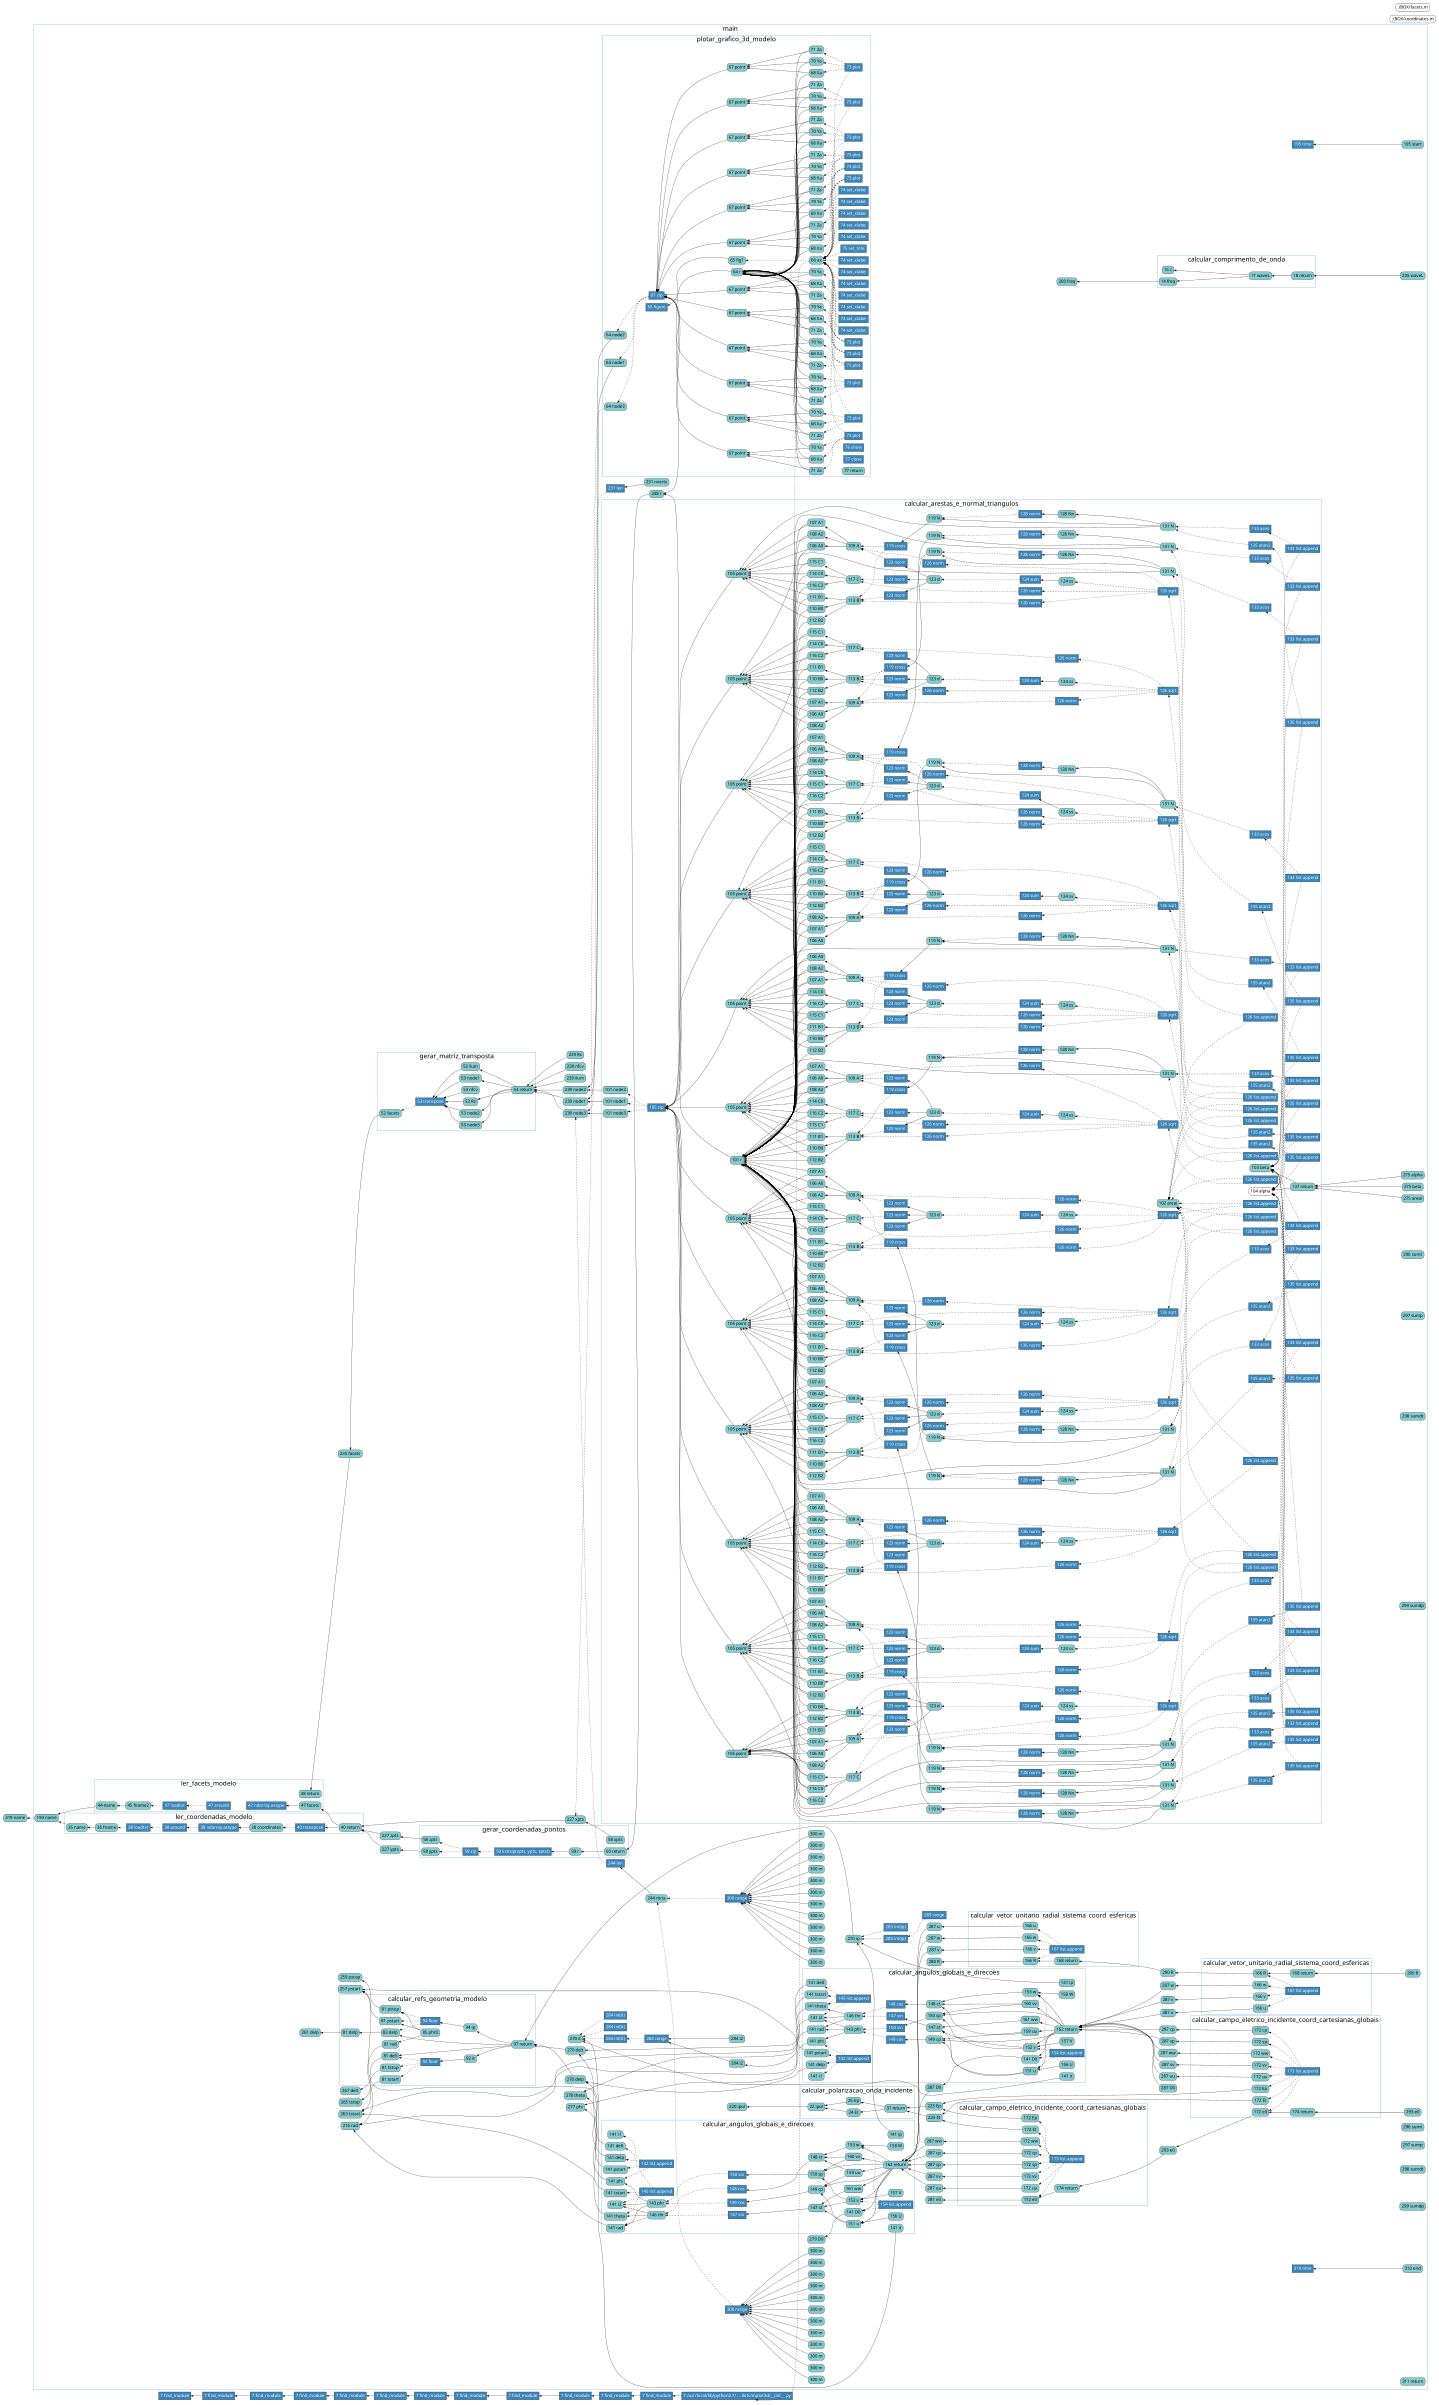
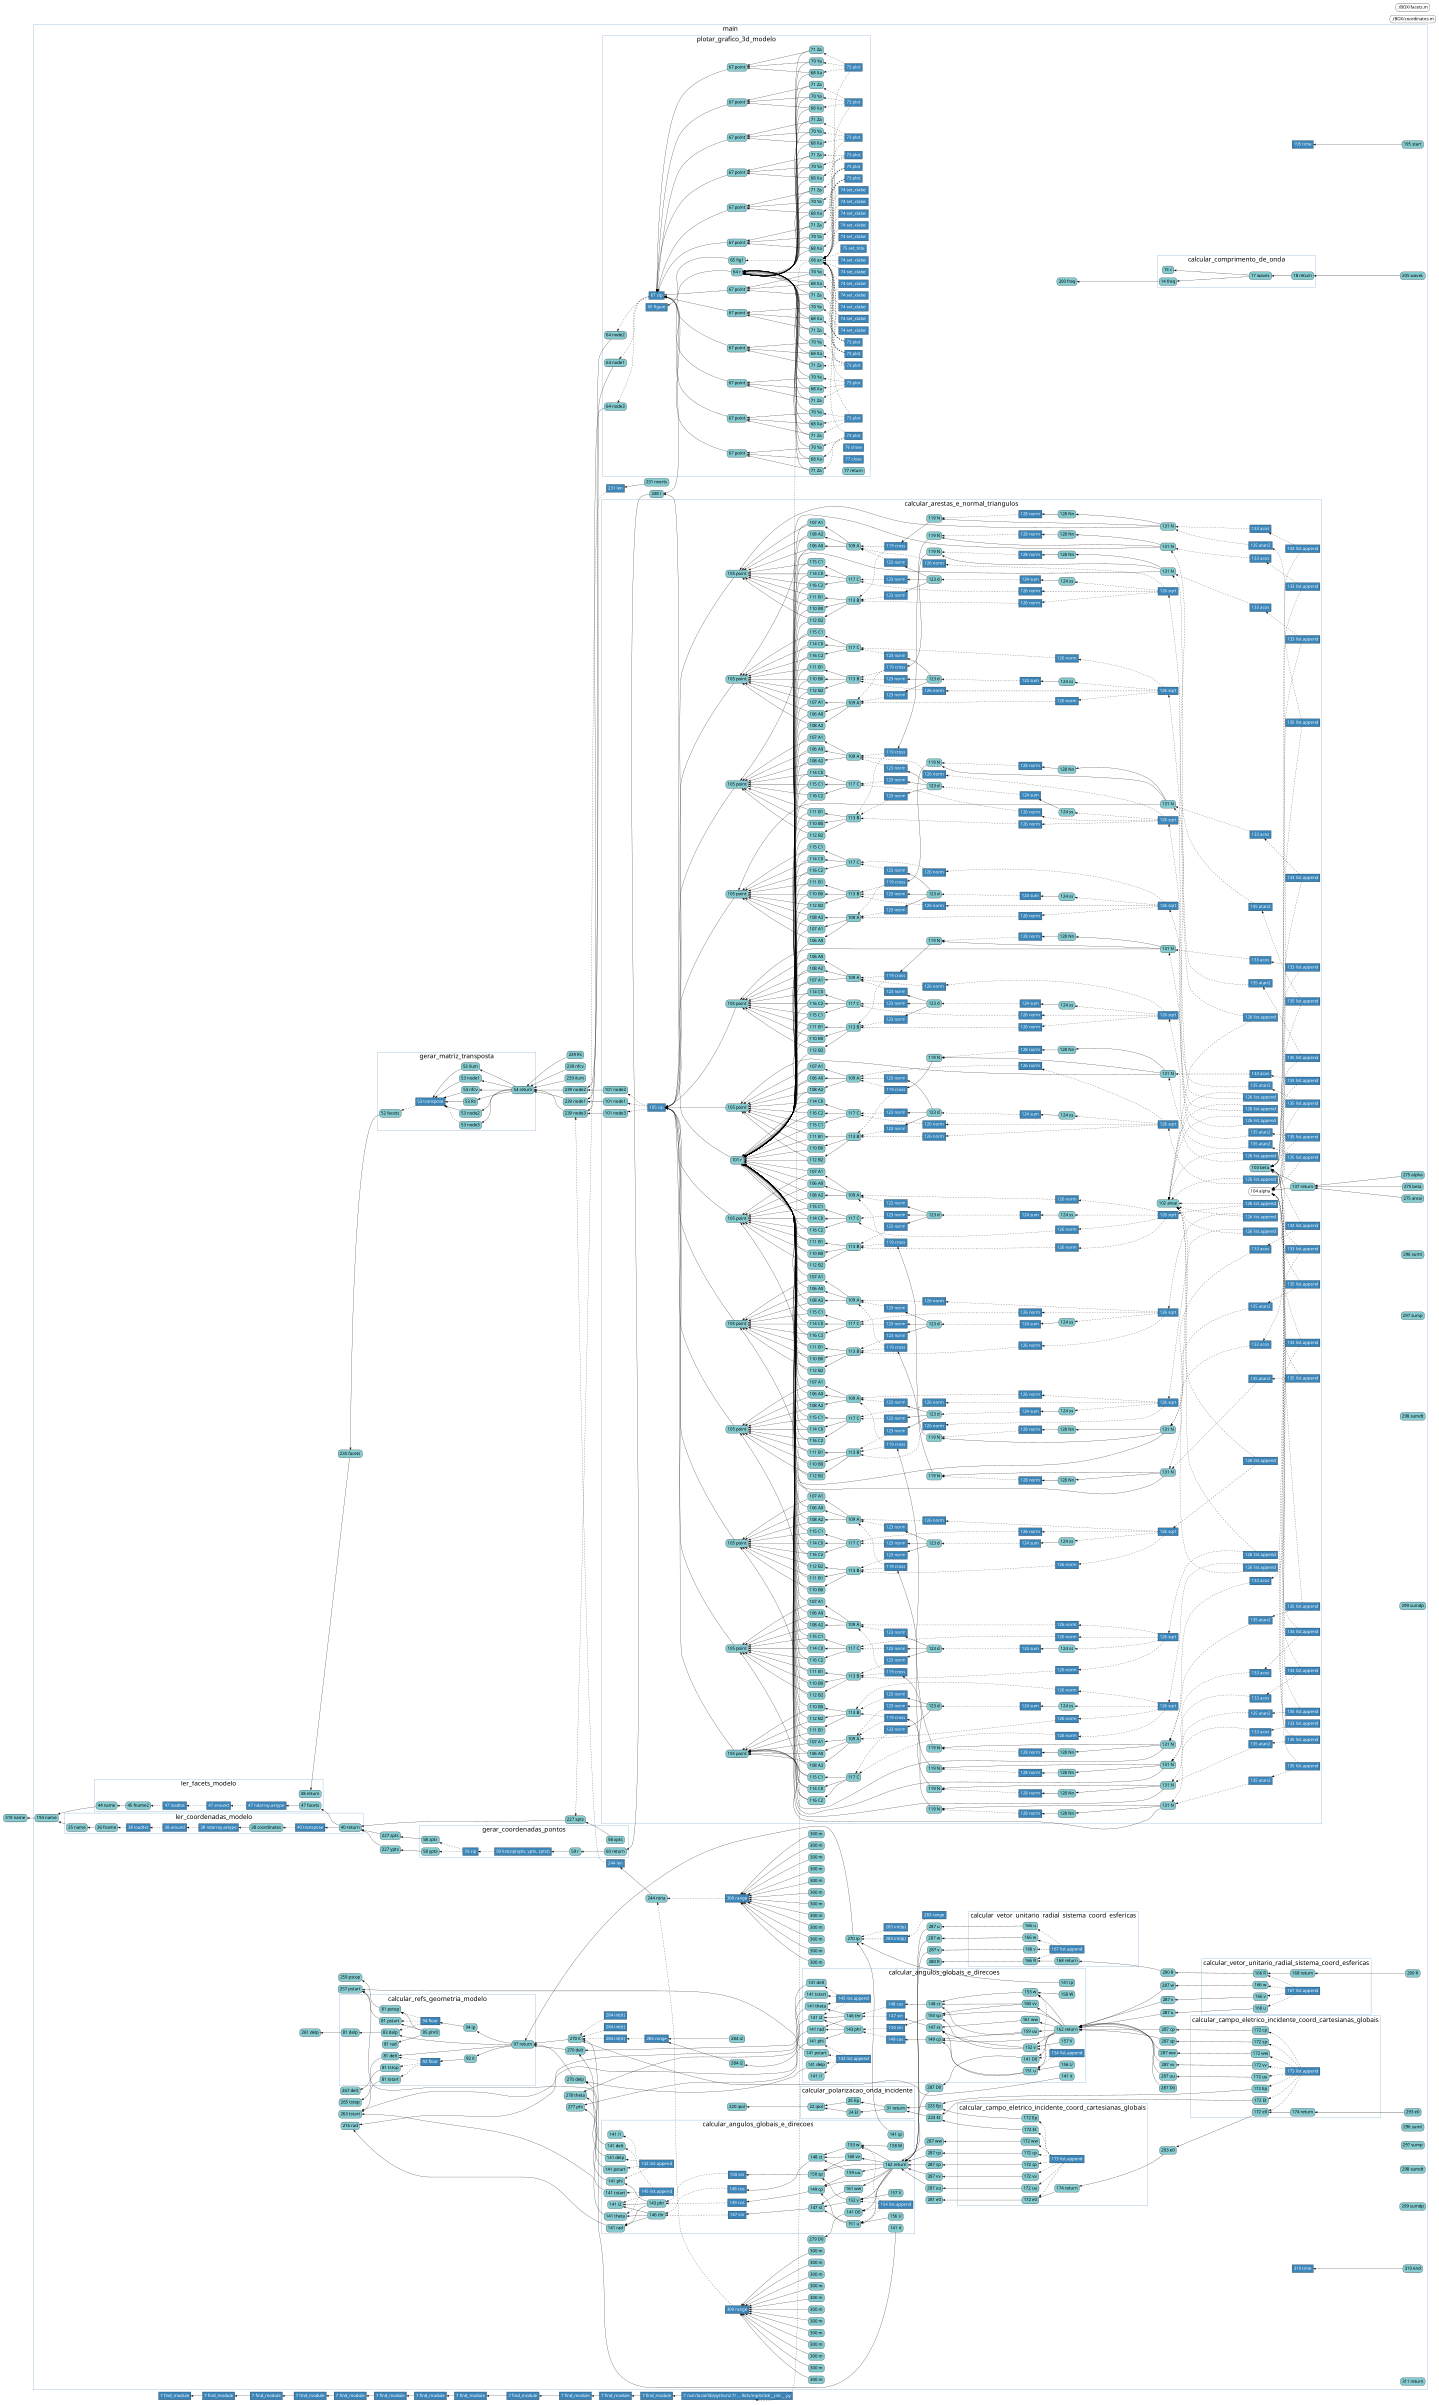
(595, 758) -> (595, 758)
none -> (497, 1090)
(452, 1116) -> (452, 1116)
none -> (240, 1806)
none -> (552, 2041)
(368, 2077) -> none
